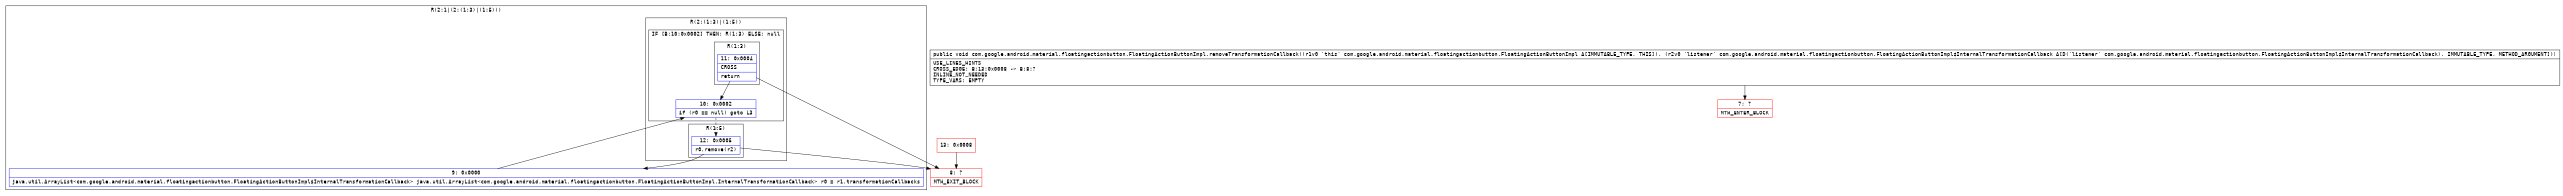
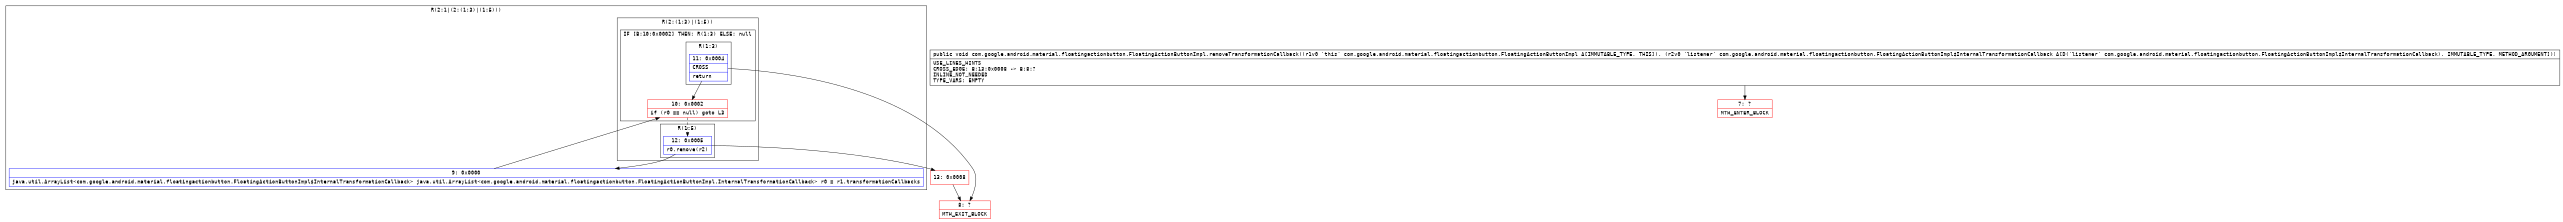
(716, 109) -> (688, 109)
(834, 157) -> (822, 151)
